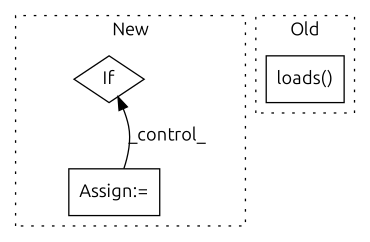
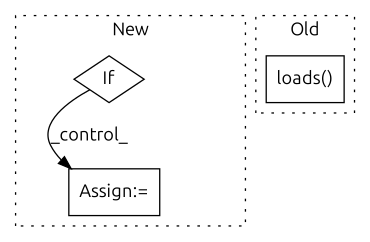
(130, 139) -> (54, 119)
